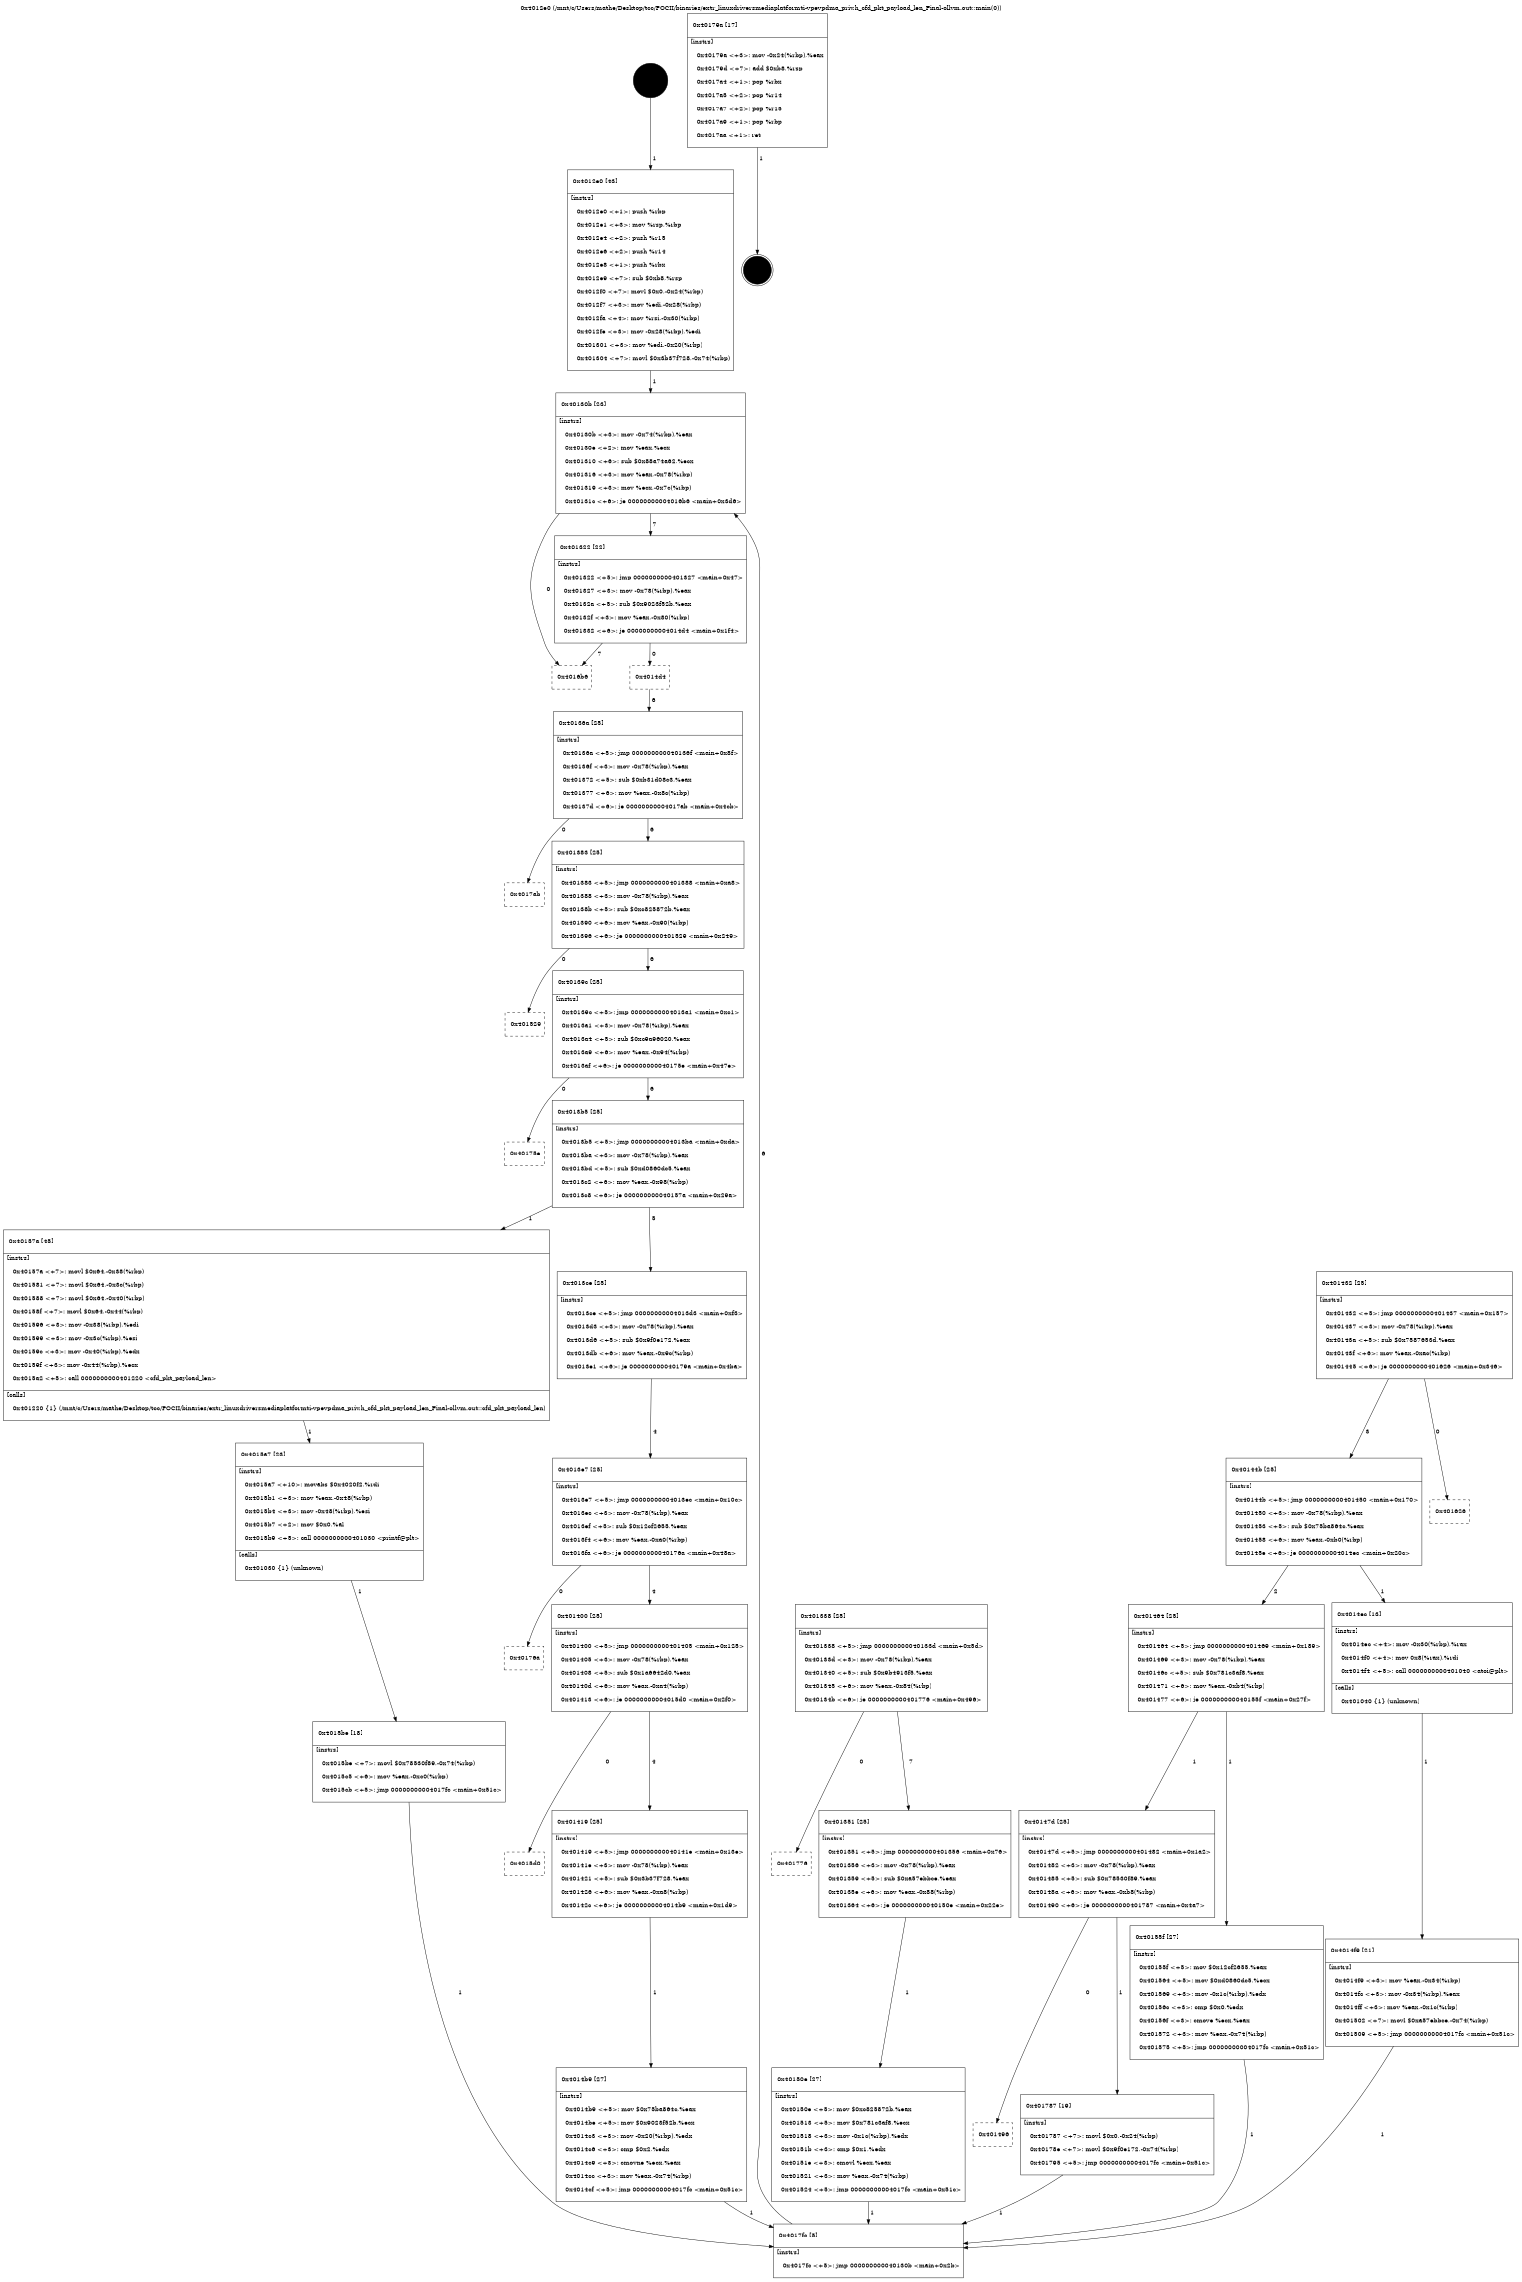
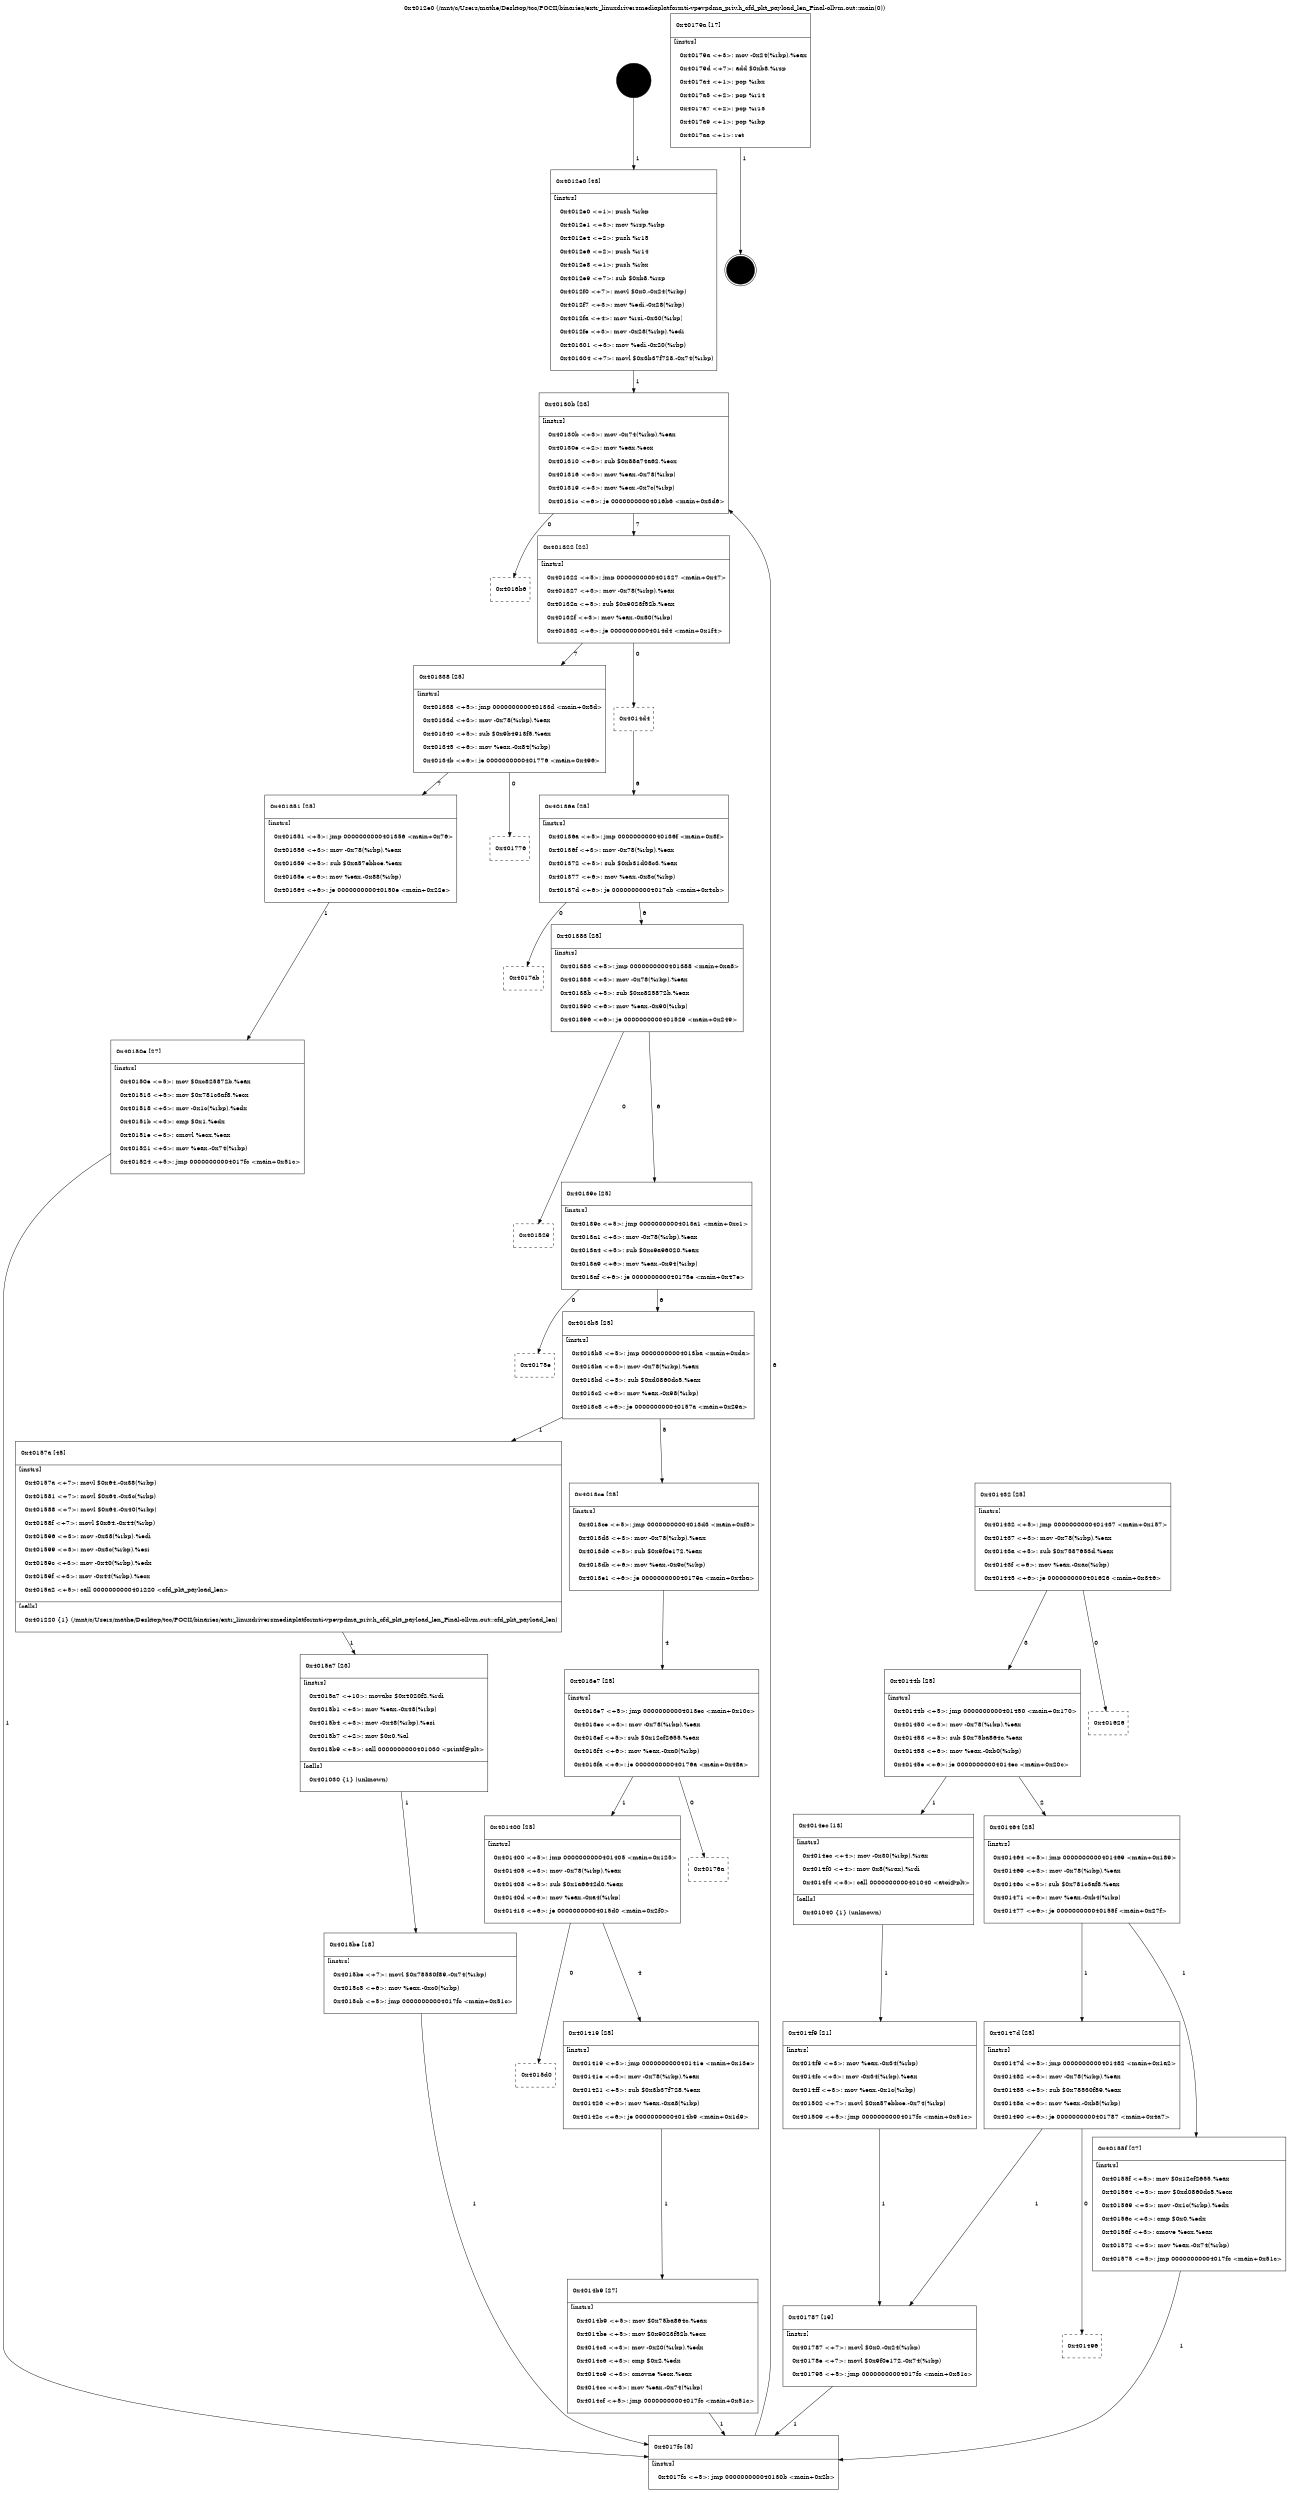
(594, 653) -> (573, 653)
(653, 1592) -> (623, 1803)
(1217, 2217) -> (880, 2215)
